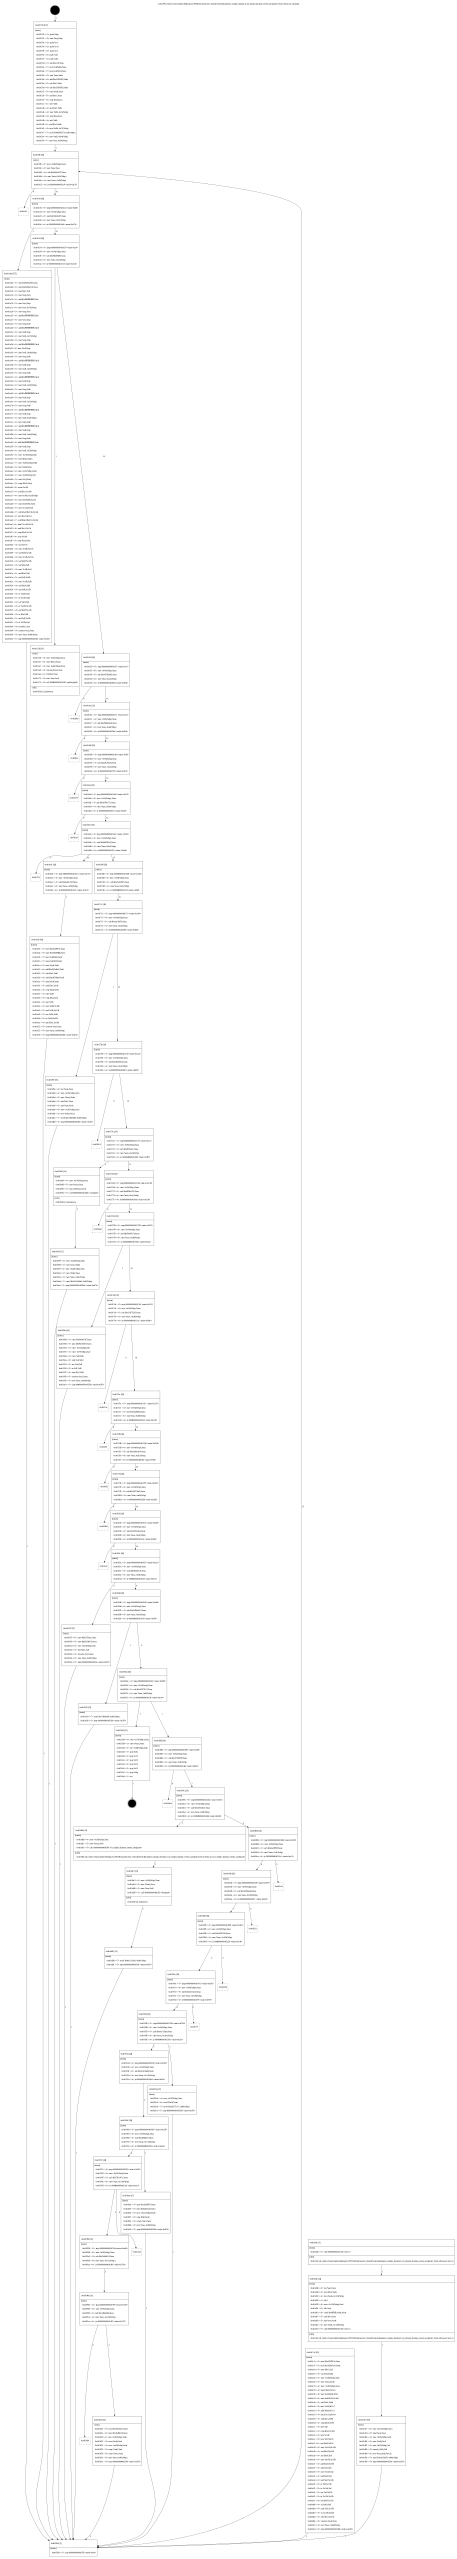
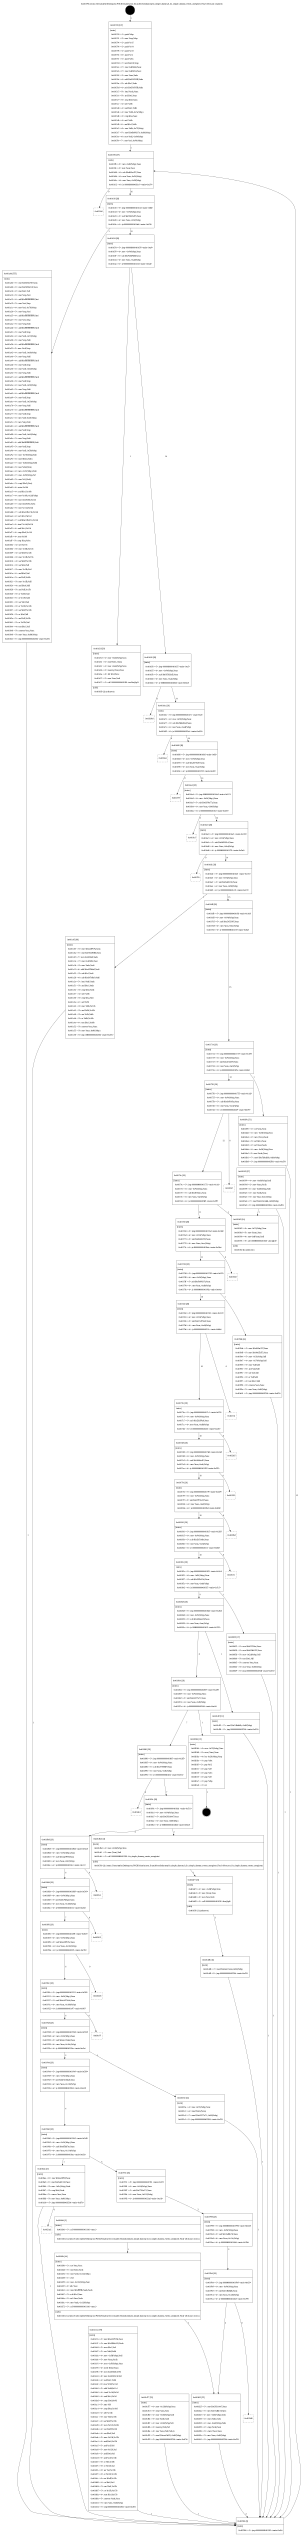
(112, 857) -> (228, 897)
(76, 1226) -> (258, 1212)
(117, 2224) -> (51, 2216)
(381, 2378) -> (204, 2354)
